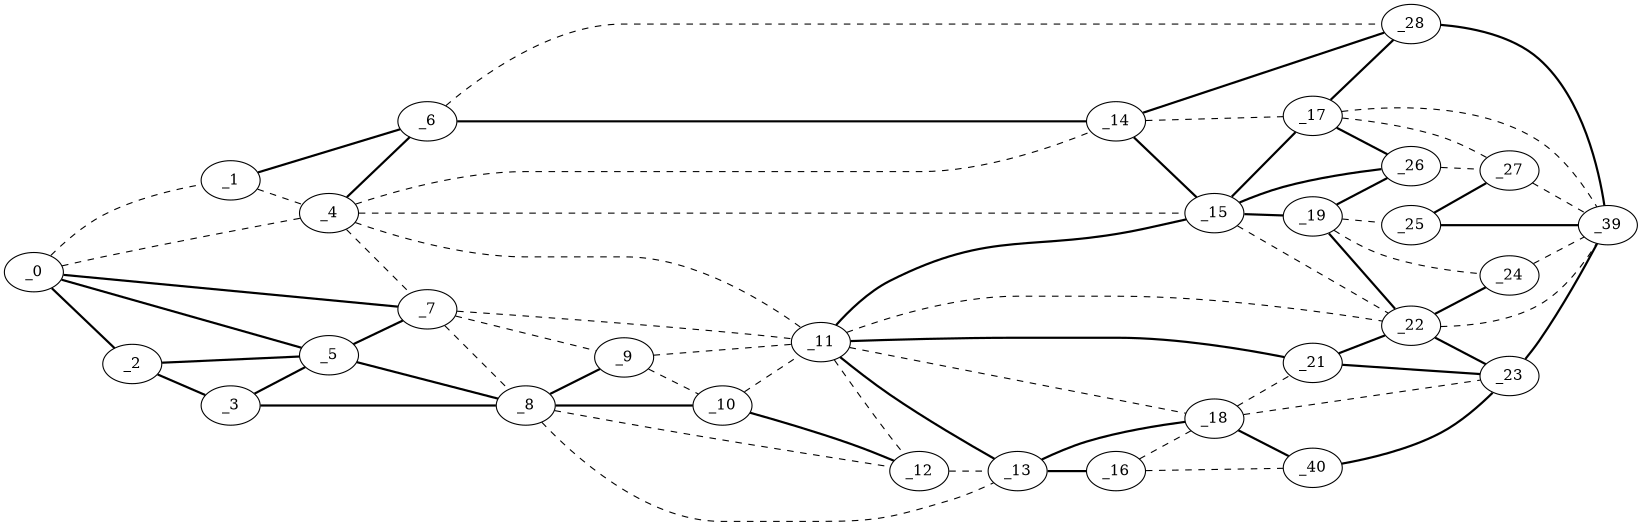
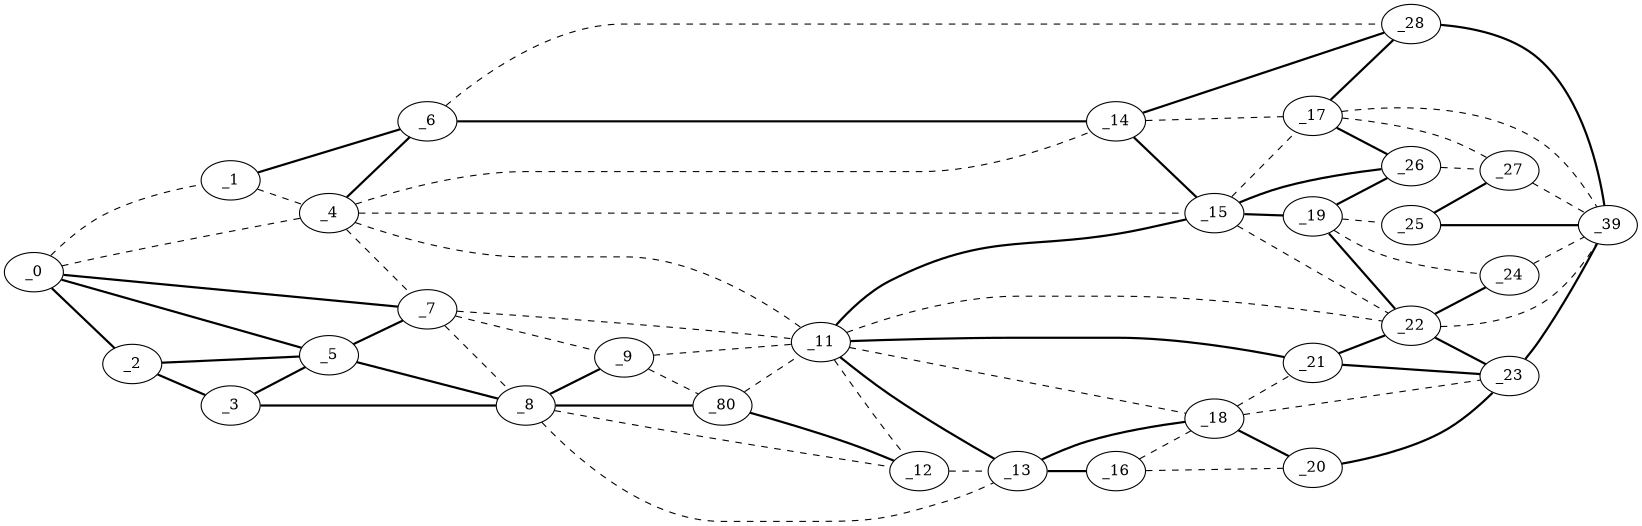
(1264, 164) -> (1264, 164)
(723, 406) -> (723, 406)
(1313, 468) -> (1313, 468)
